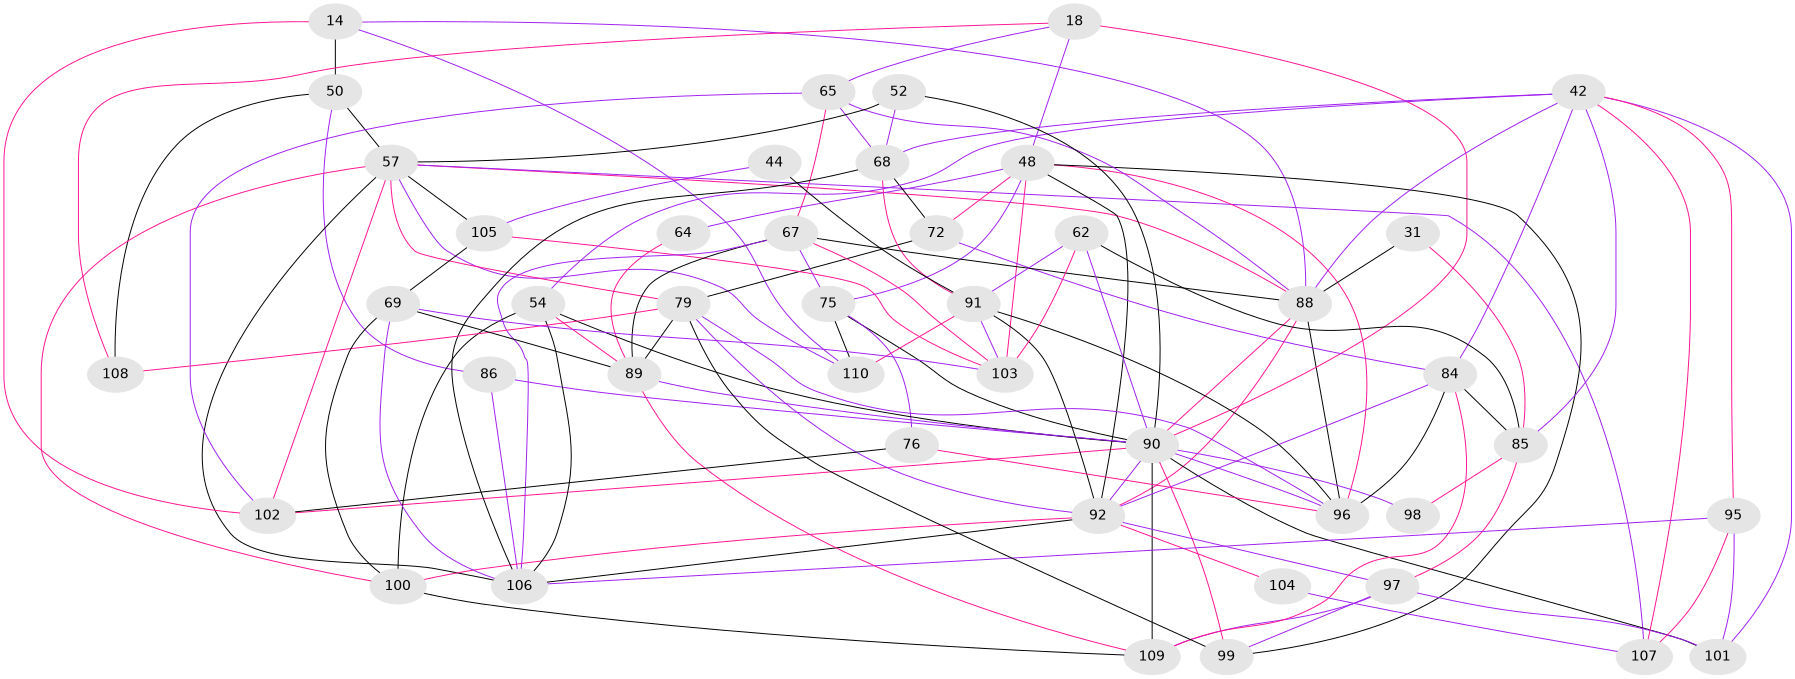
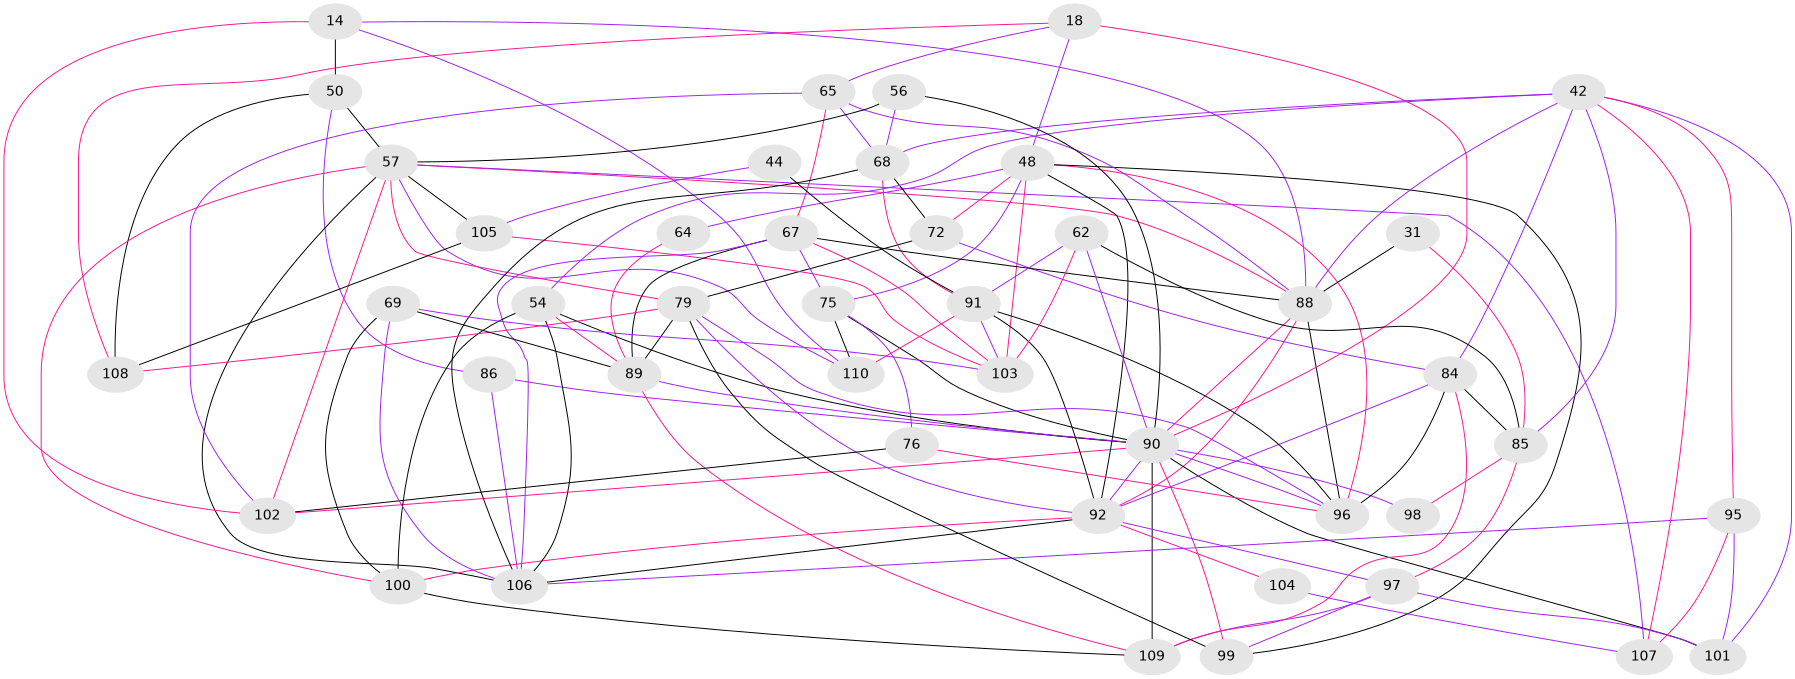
(899, 92) -> (899, 92)
(438, 269) -> (300, 304)
